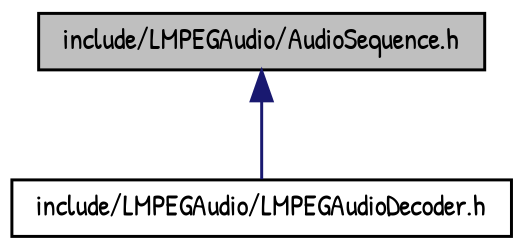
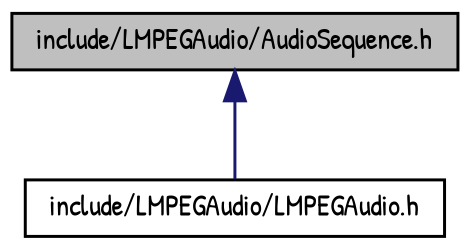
(262, 208) -> (235, 208)
